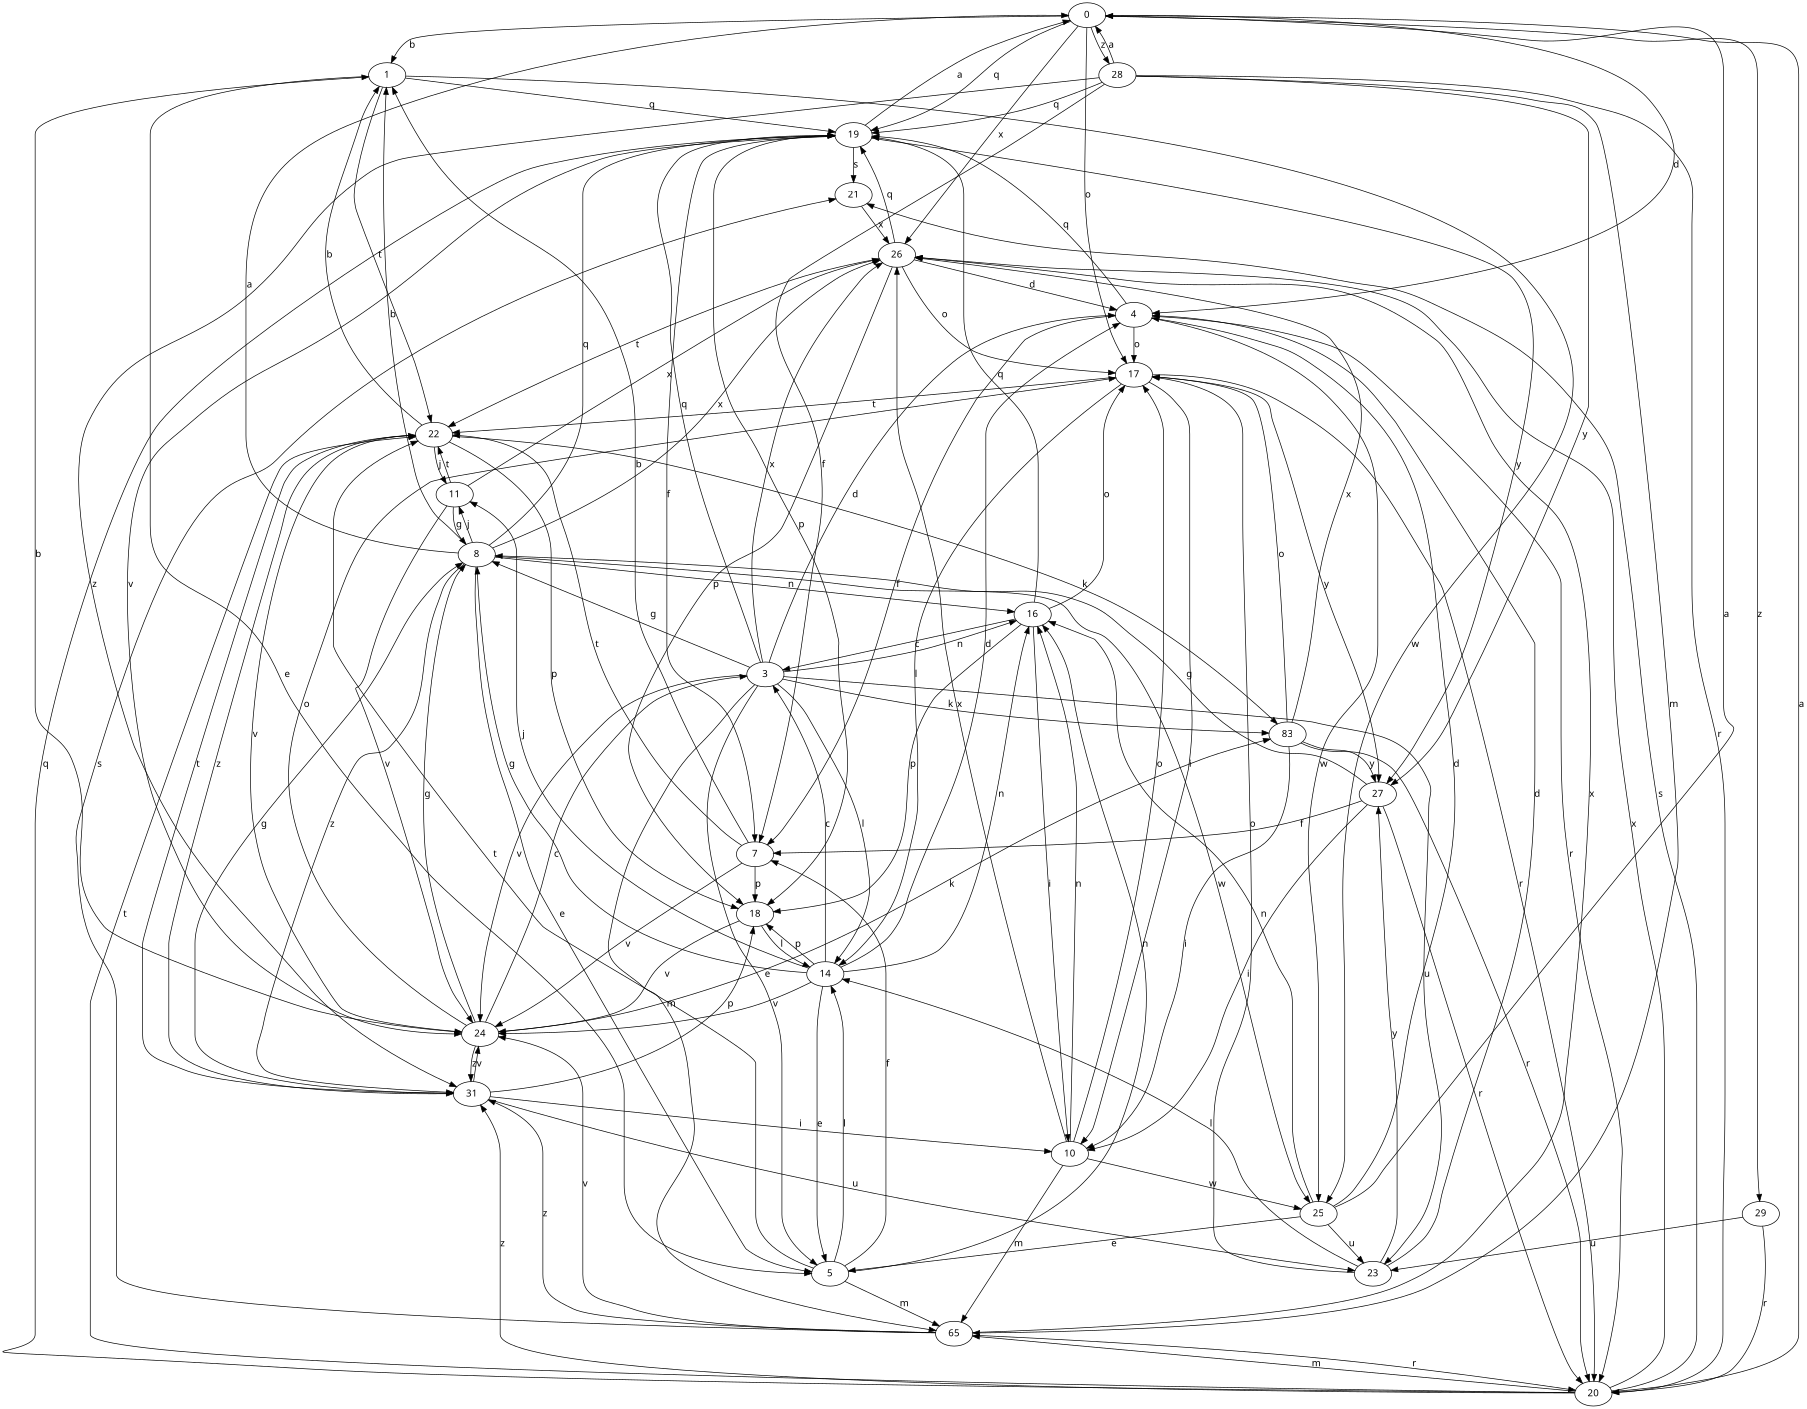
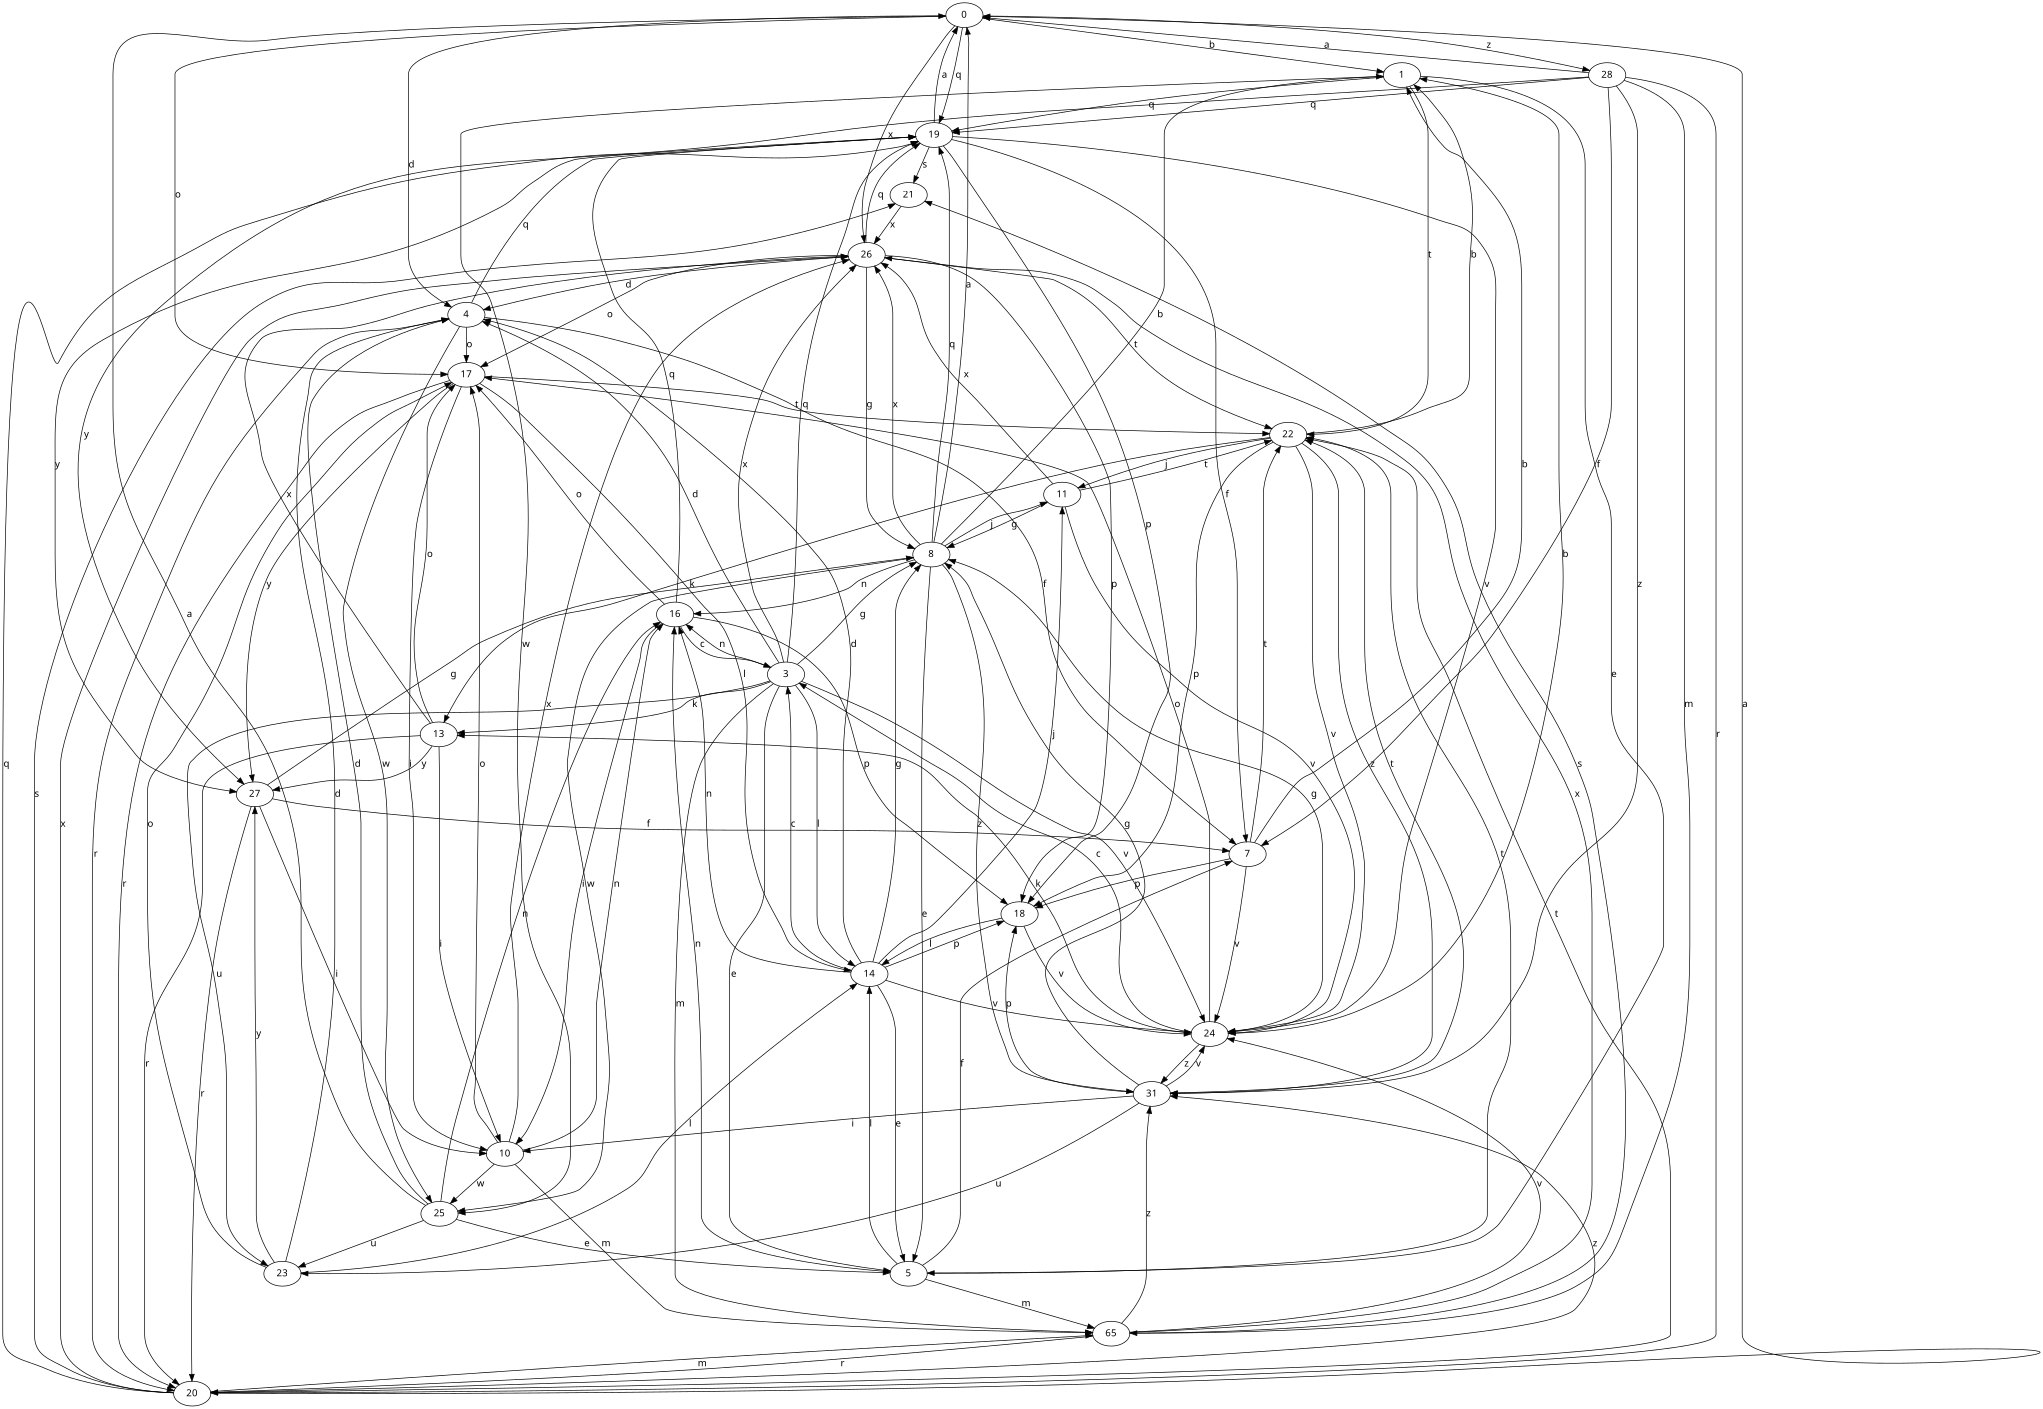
none -> (867, 409)
(1288, 734) -> (439, 734)
(1761, 1214) -> none
